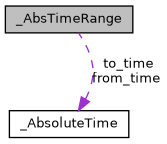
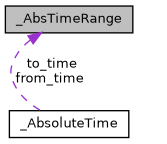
(92, 65) -> (12, 78)
